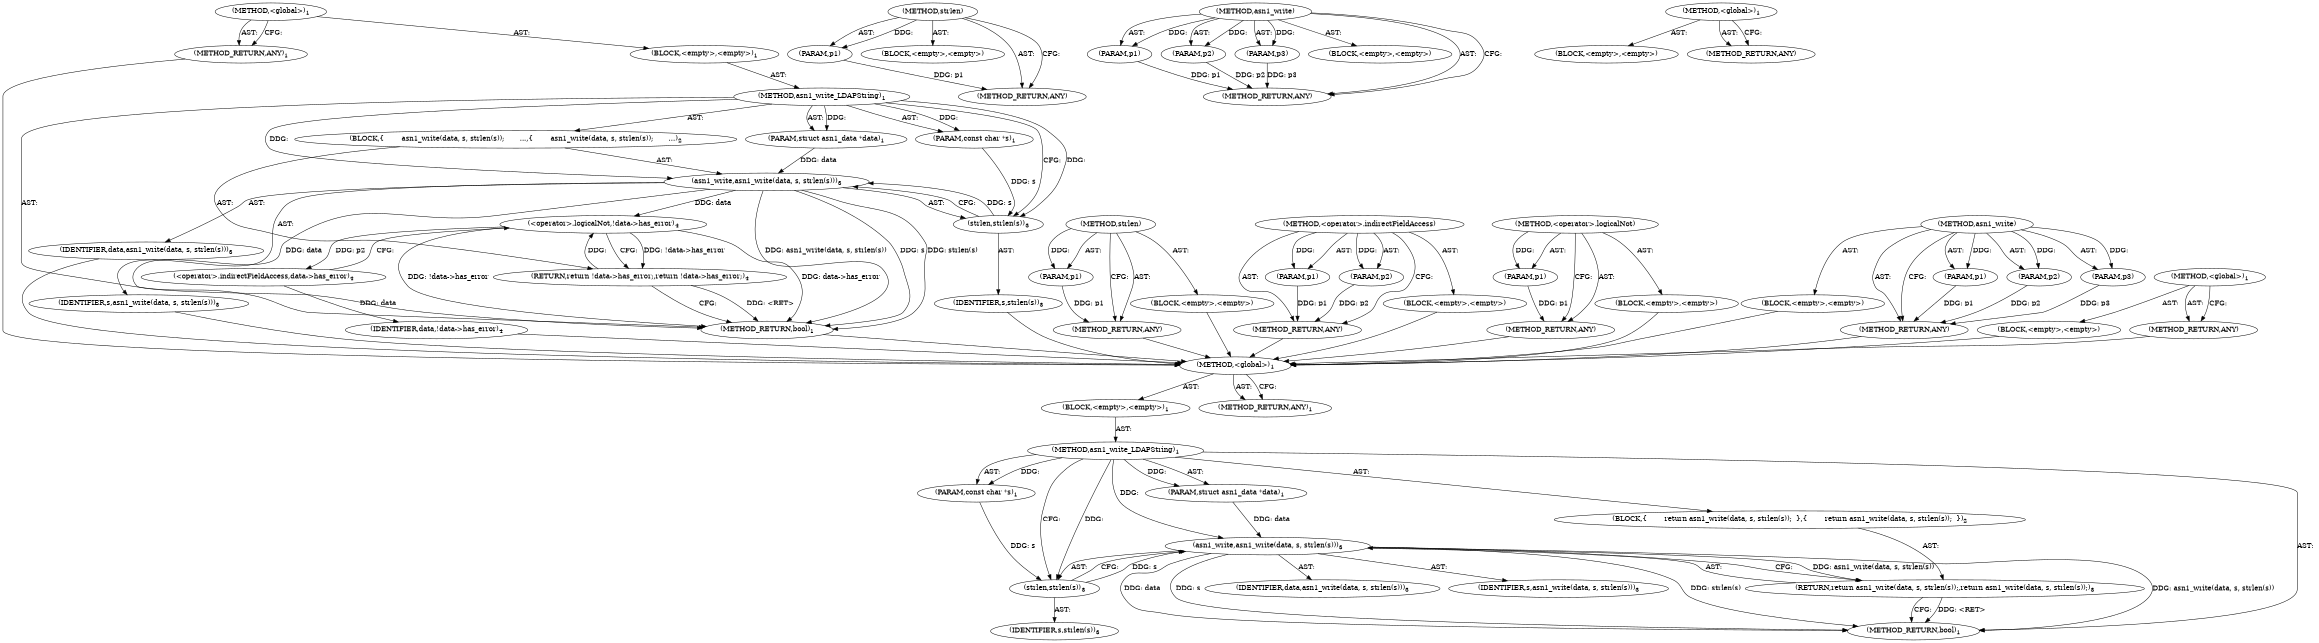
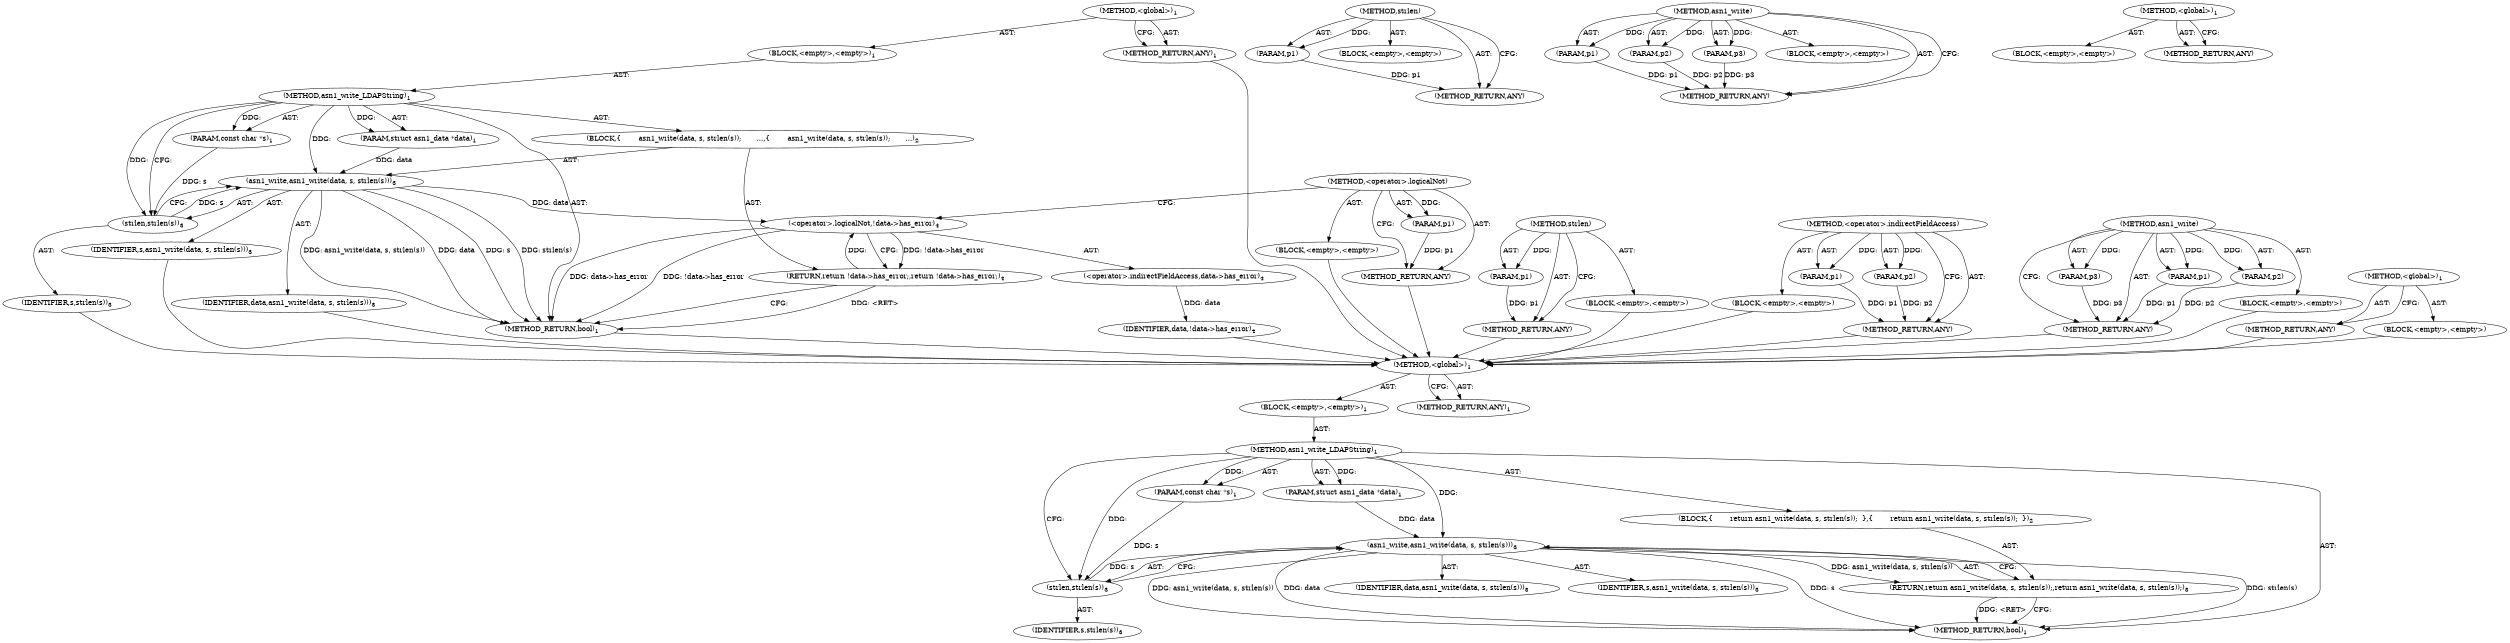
(411, 235) -> (1132, 203)
(350, 251) -> (1093, 251)
